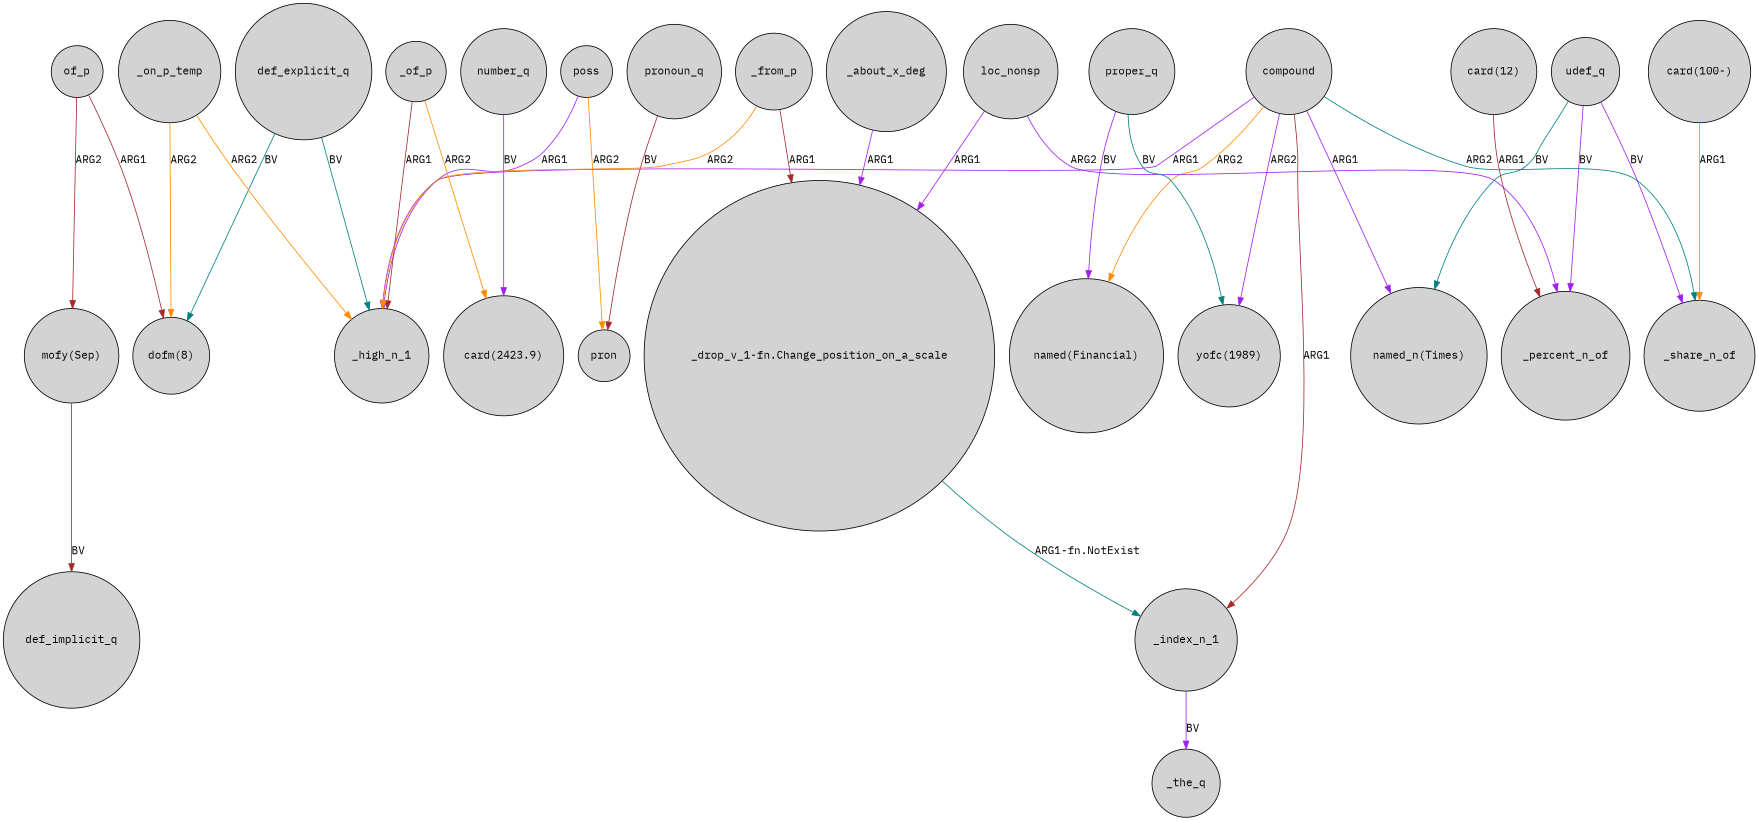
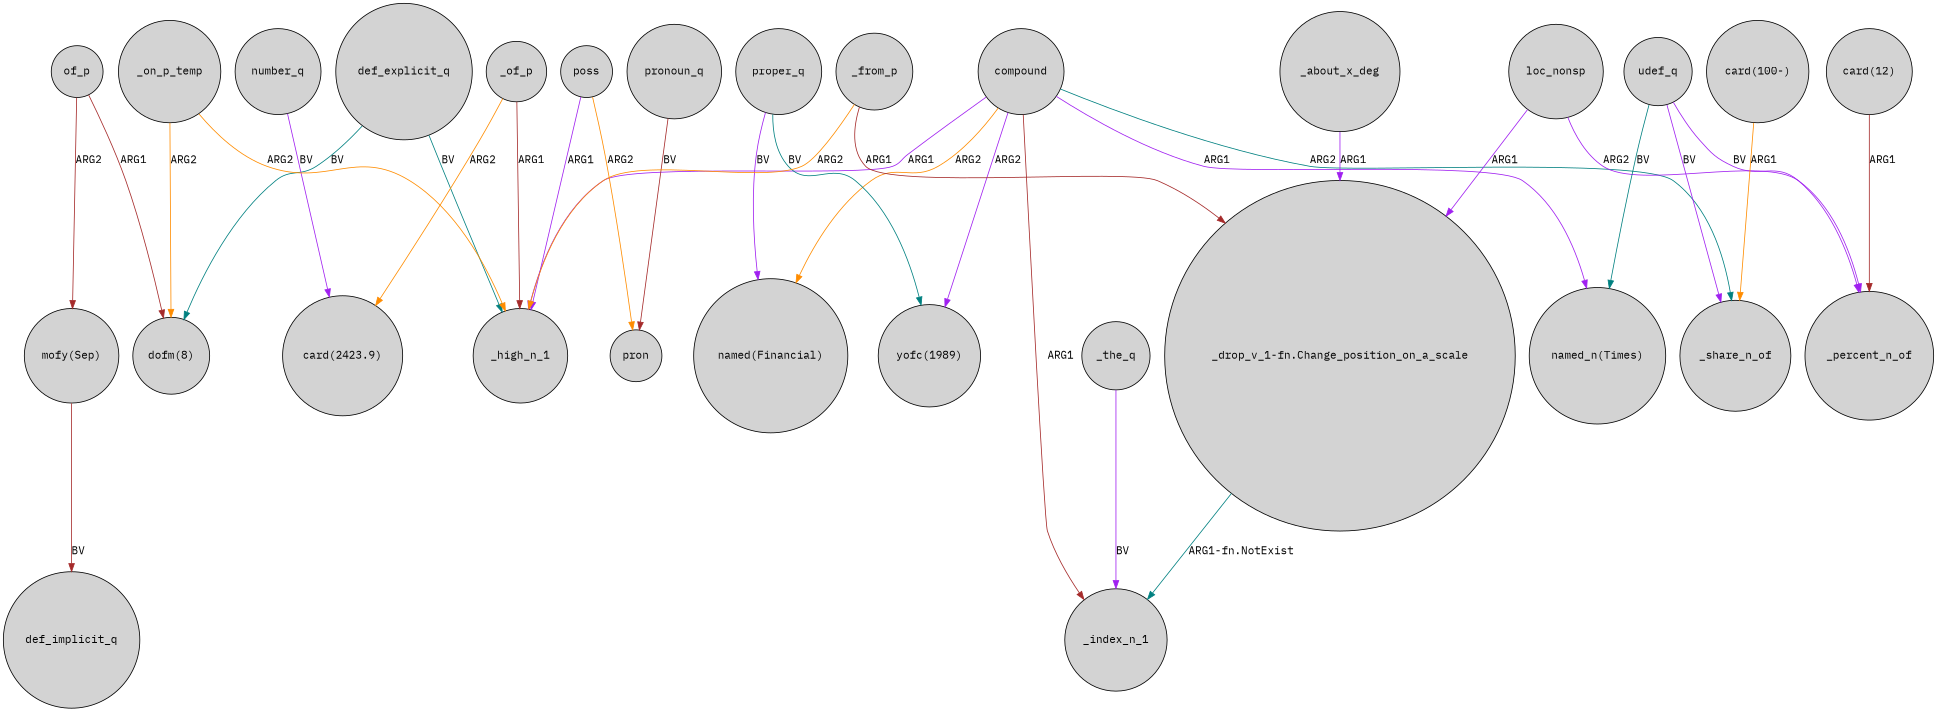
(1186, 716) -> (1116, 485)
